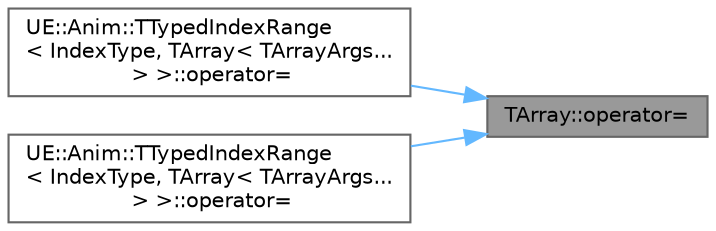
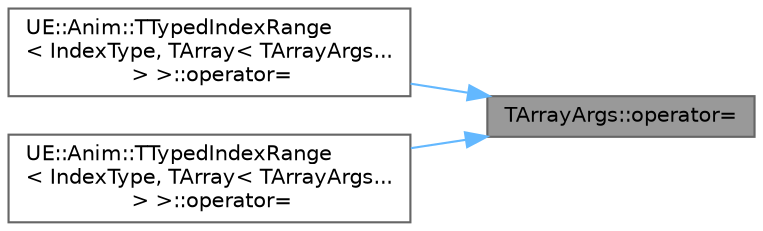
(597, 116) -> (621, 116)
